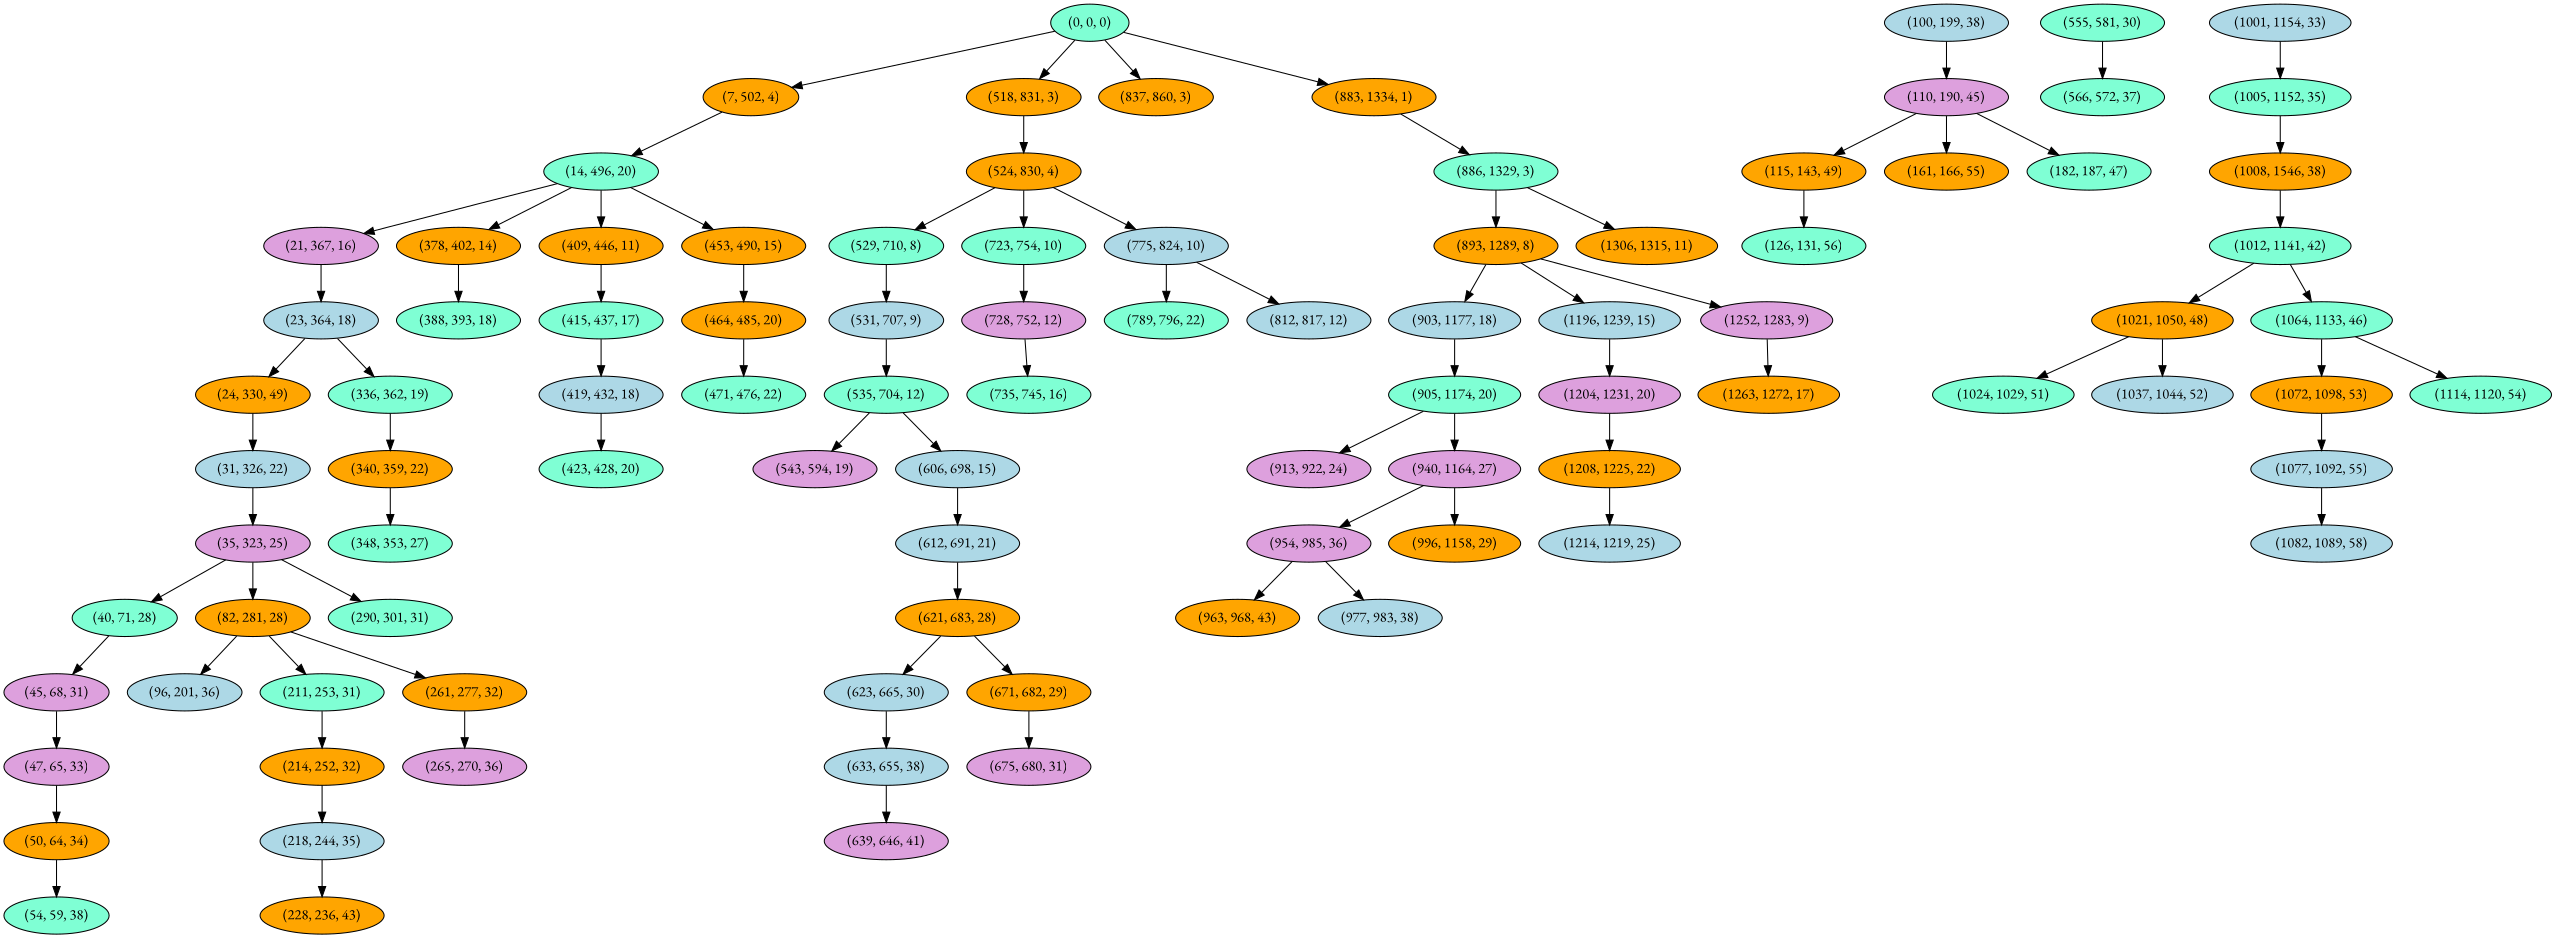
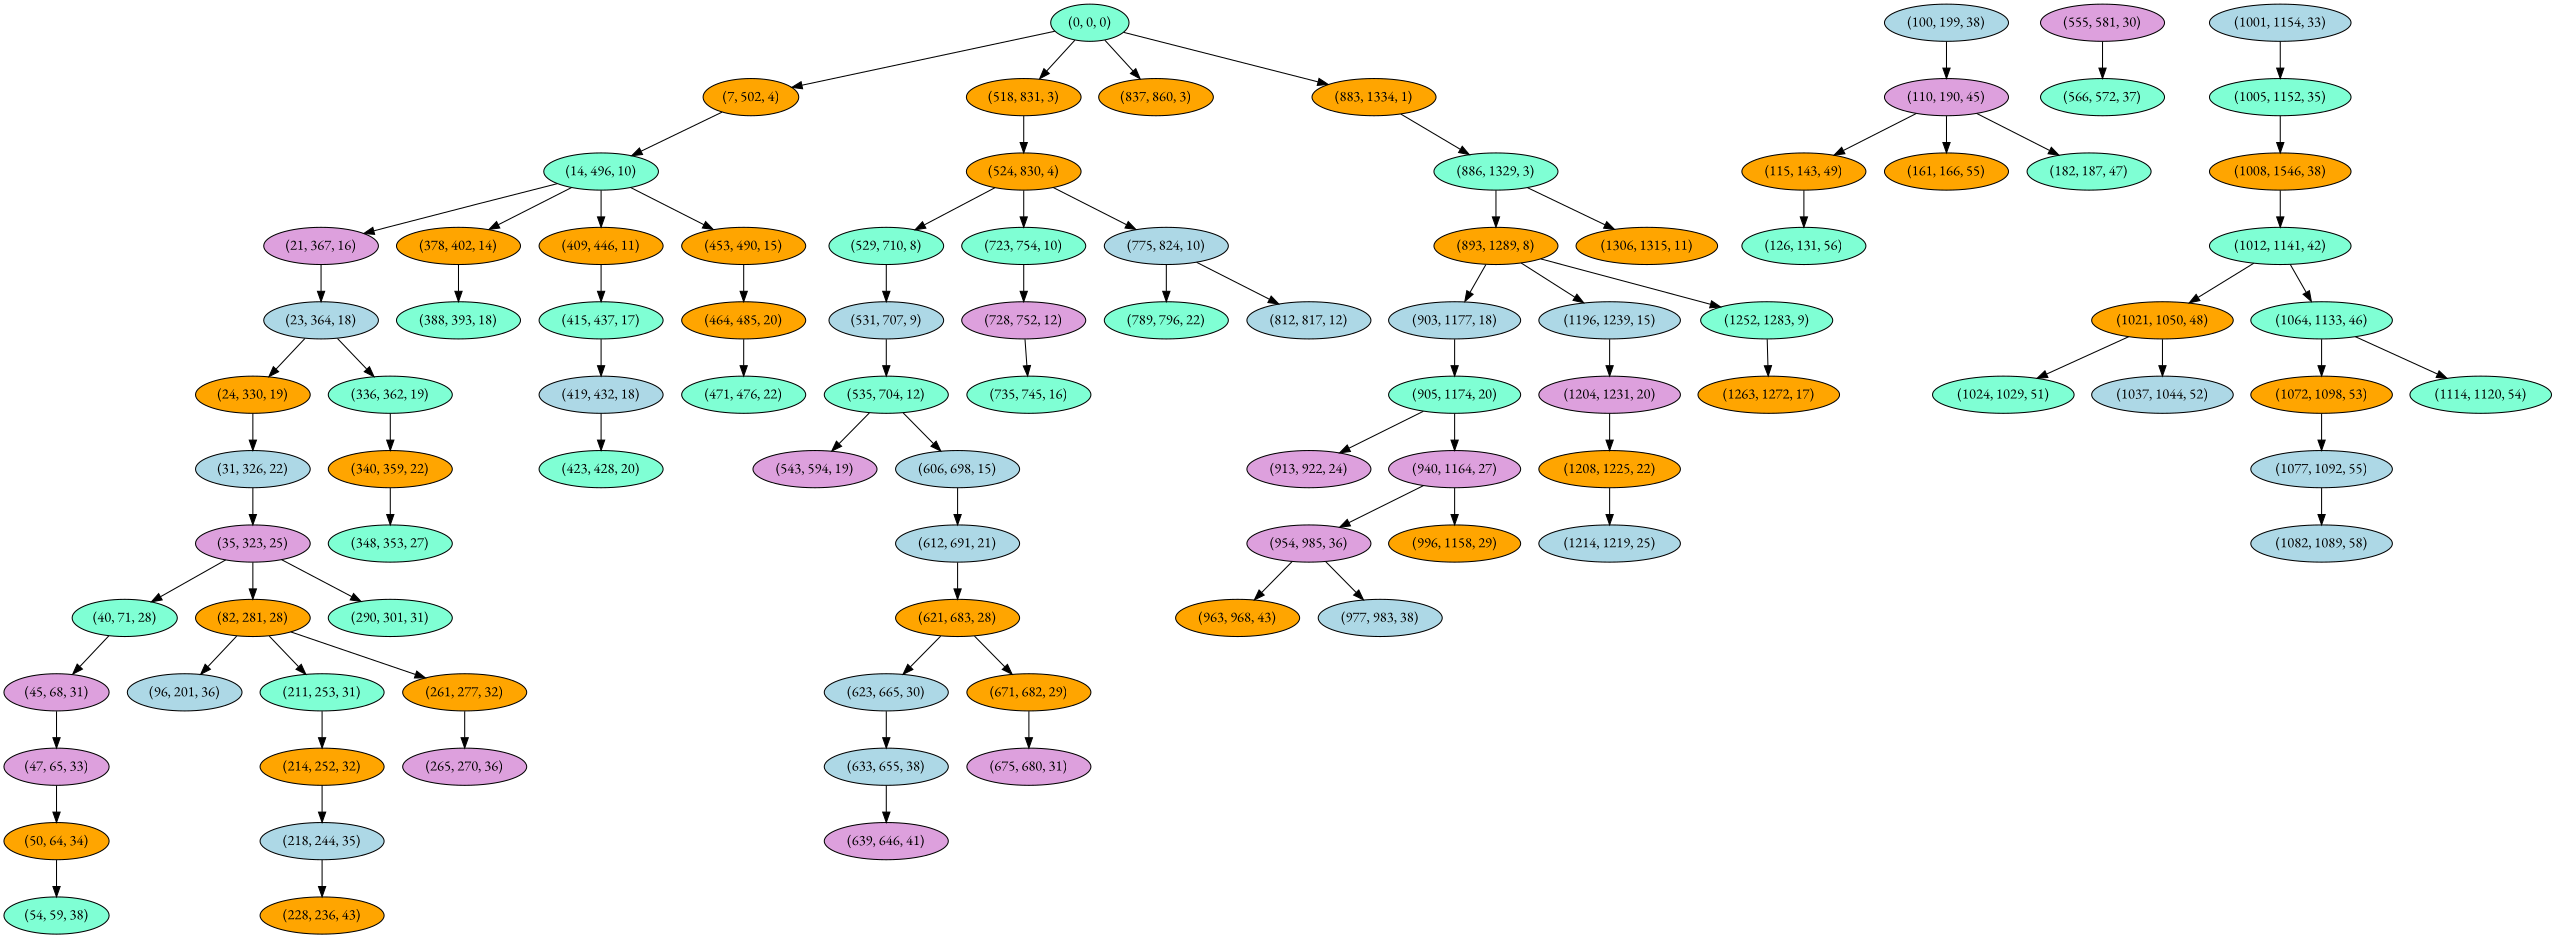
(2103, 23) -> (2103, 23)
(601, 172) -> (601, 172)
(1767, 320) -> (1767, 320)
(253, 395) -> (253, 395)
